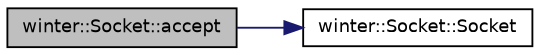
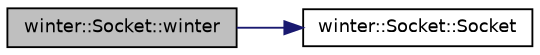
(122, 28) -> (122, 28)
